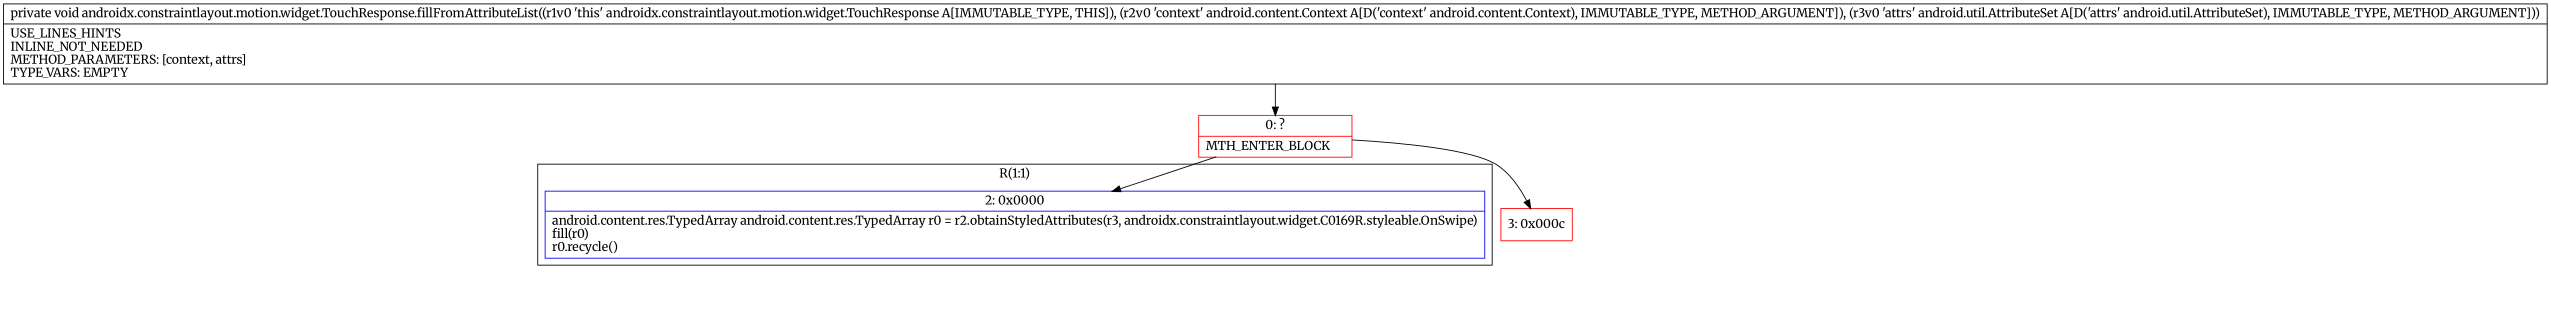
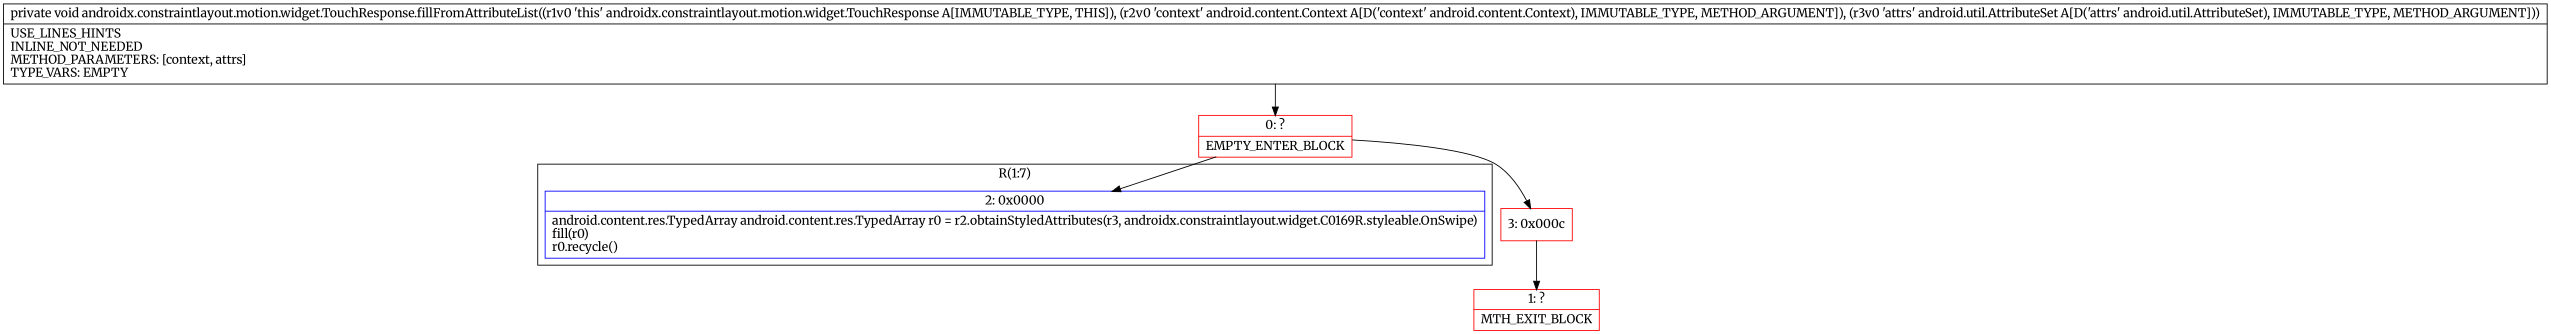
(1268, 146) -> (1275, 146)
(1015, 174) -> (1015, 174)
none -> (1537, 310)
